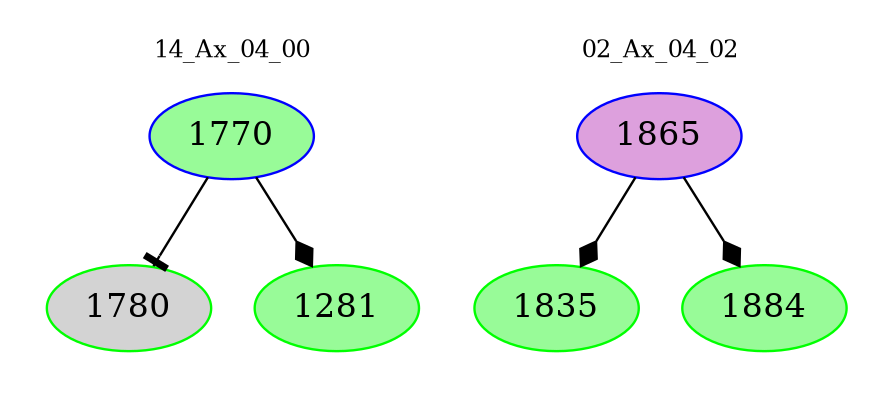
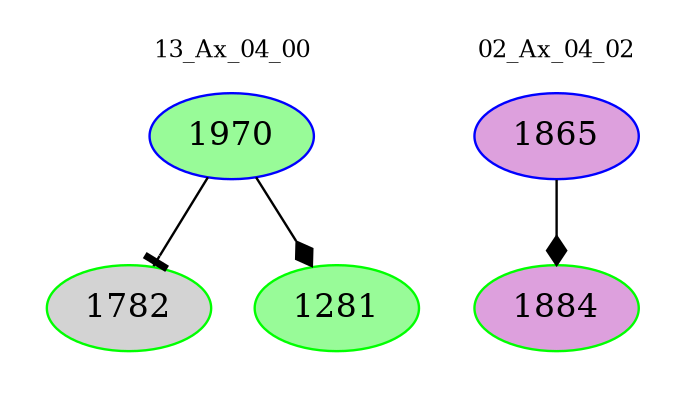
(233, 51) -> (233, 51)
(232, 136) -> (232, 136)
(129, 308) -> (129, 308)
(557, 308) -> none
(764, 308) -> (557, 308)
